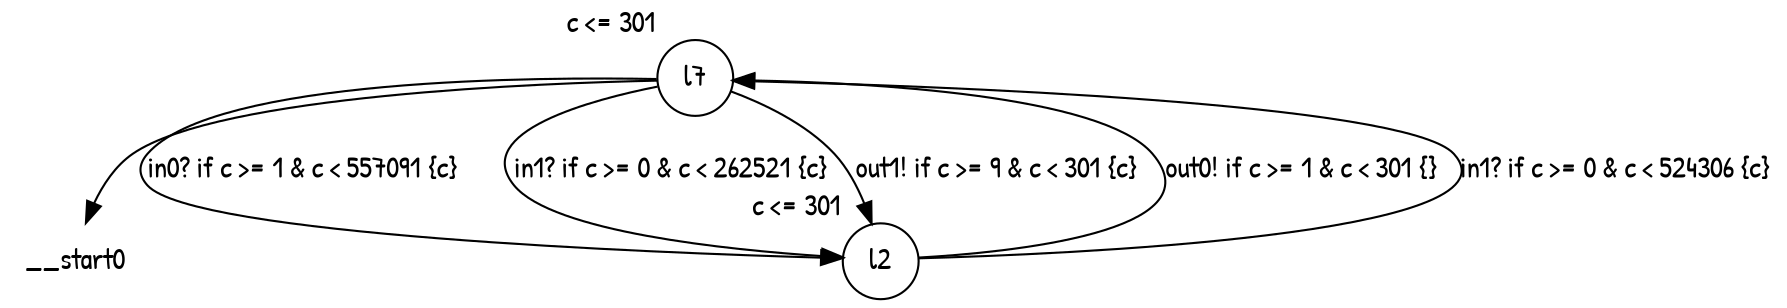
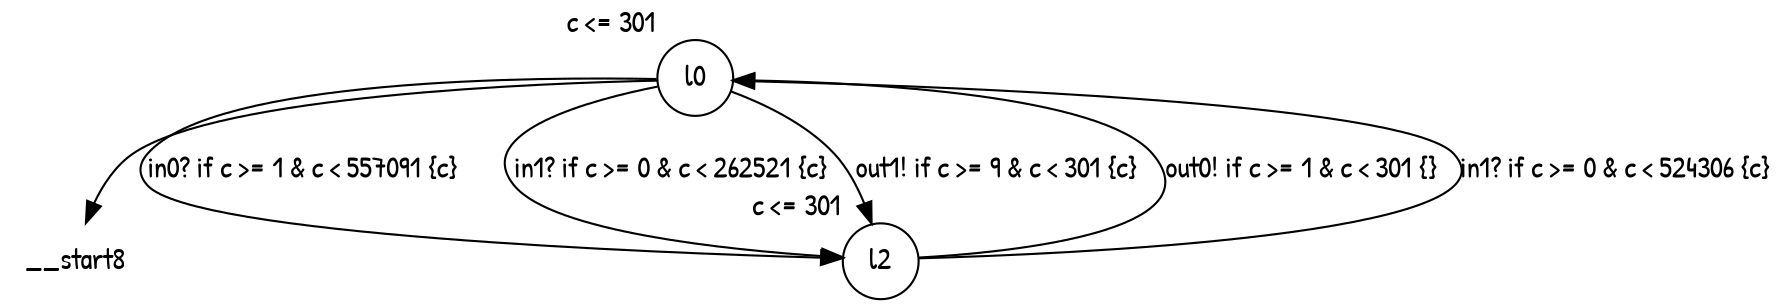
(695, 78) -> (695, 78)
(76, 261) -> (76, 261)
